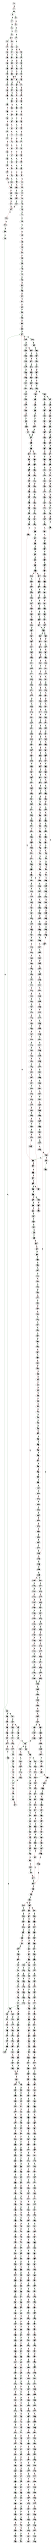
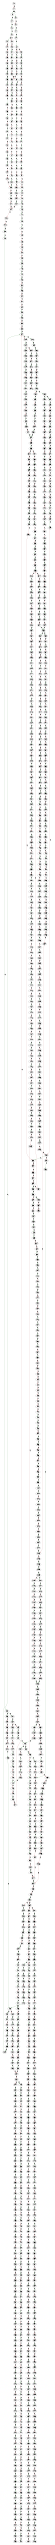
(19, 82) -> (21, 82)
